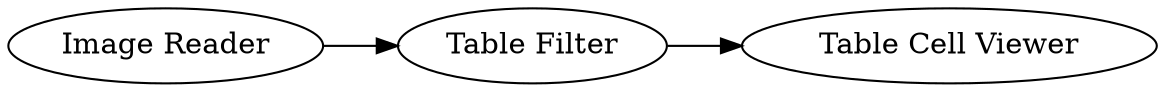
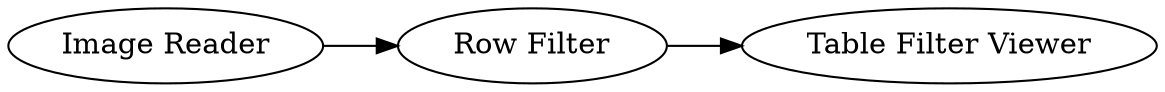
(532, 46) -> (532, 46)
(949, 46) -> (949, 46)
